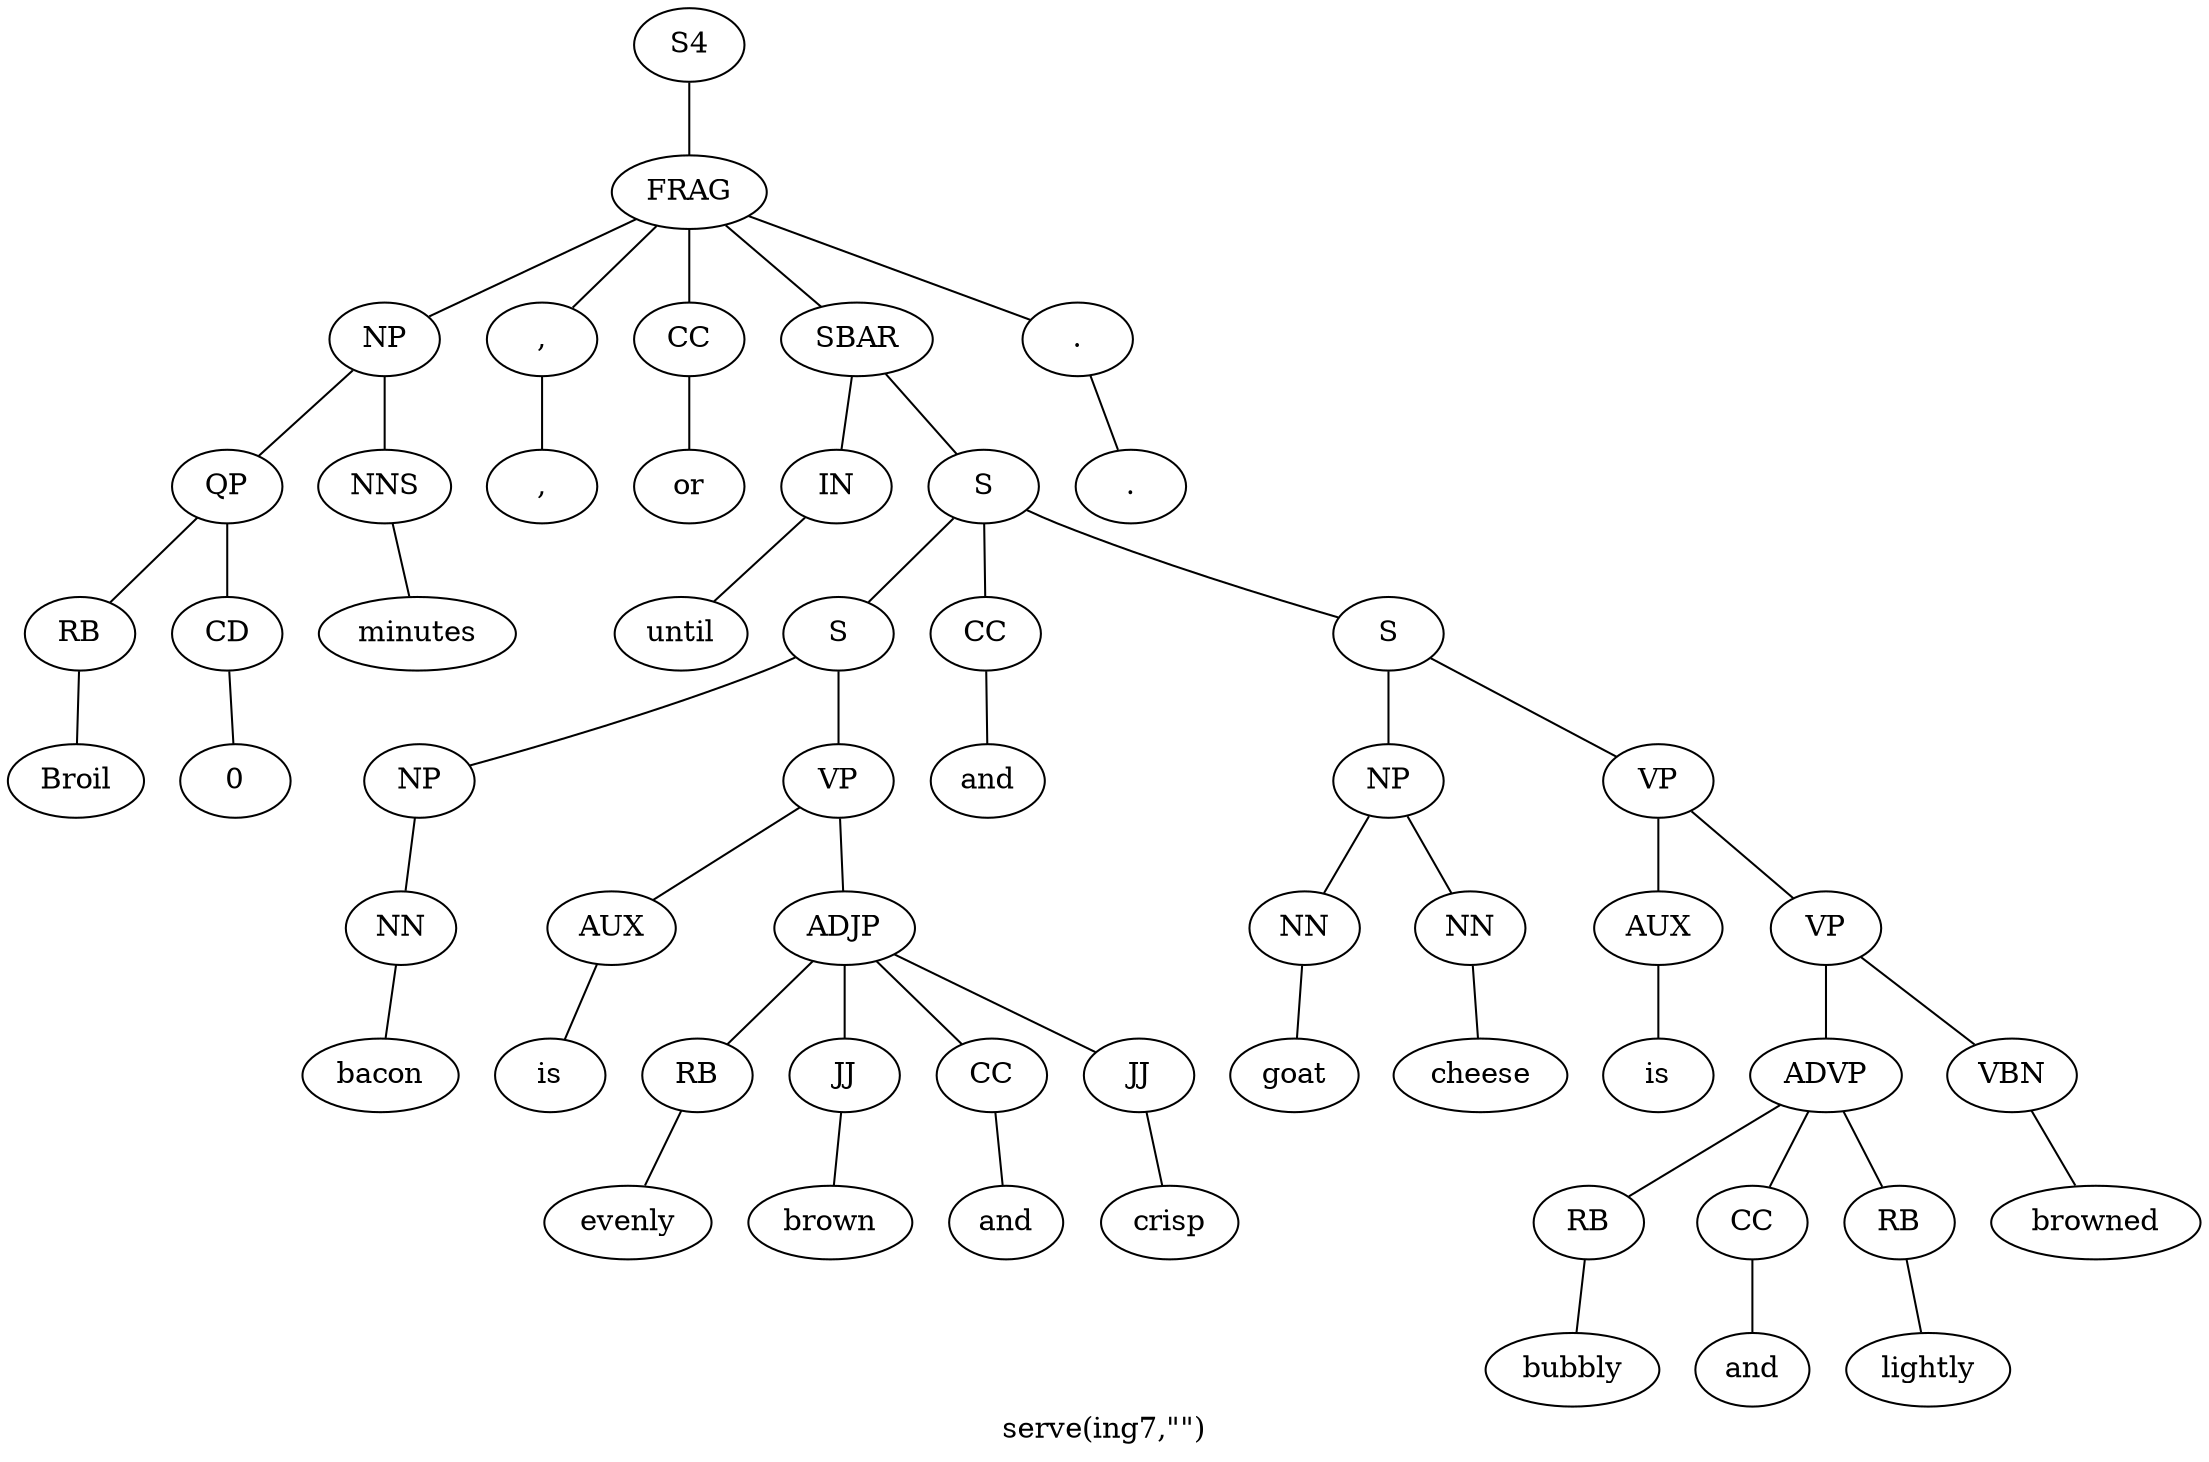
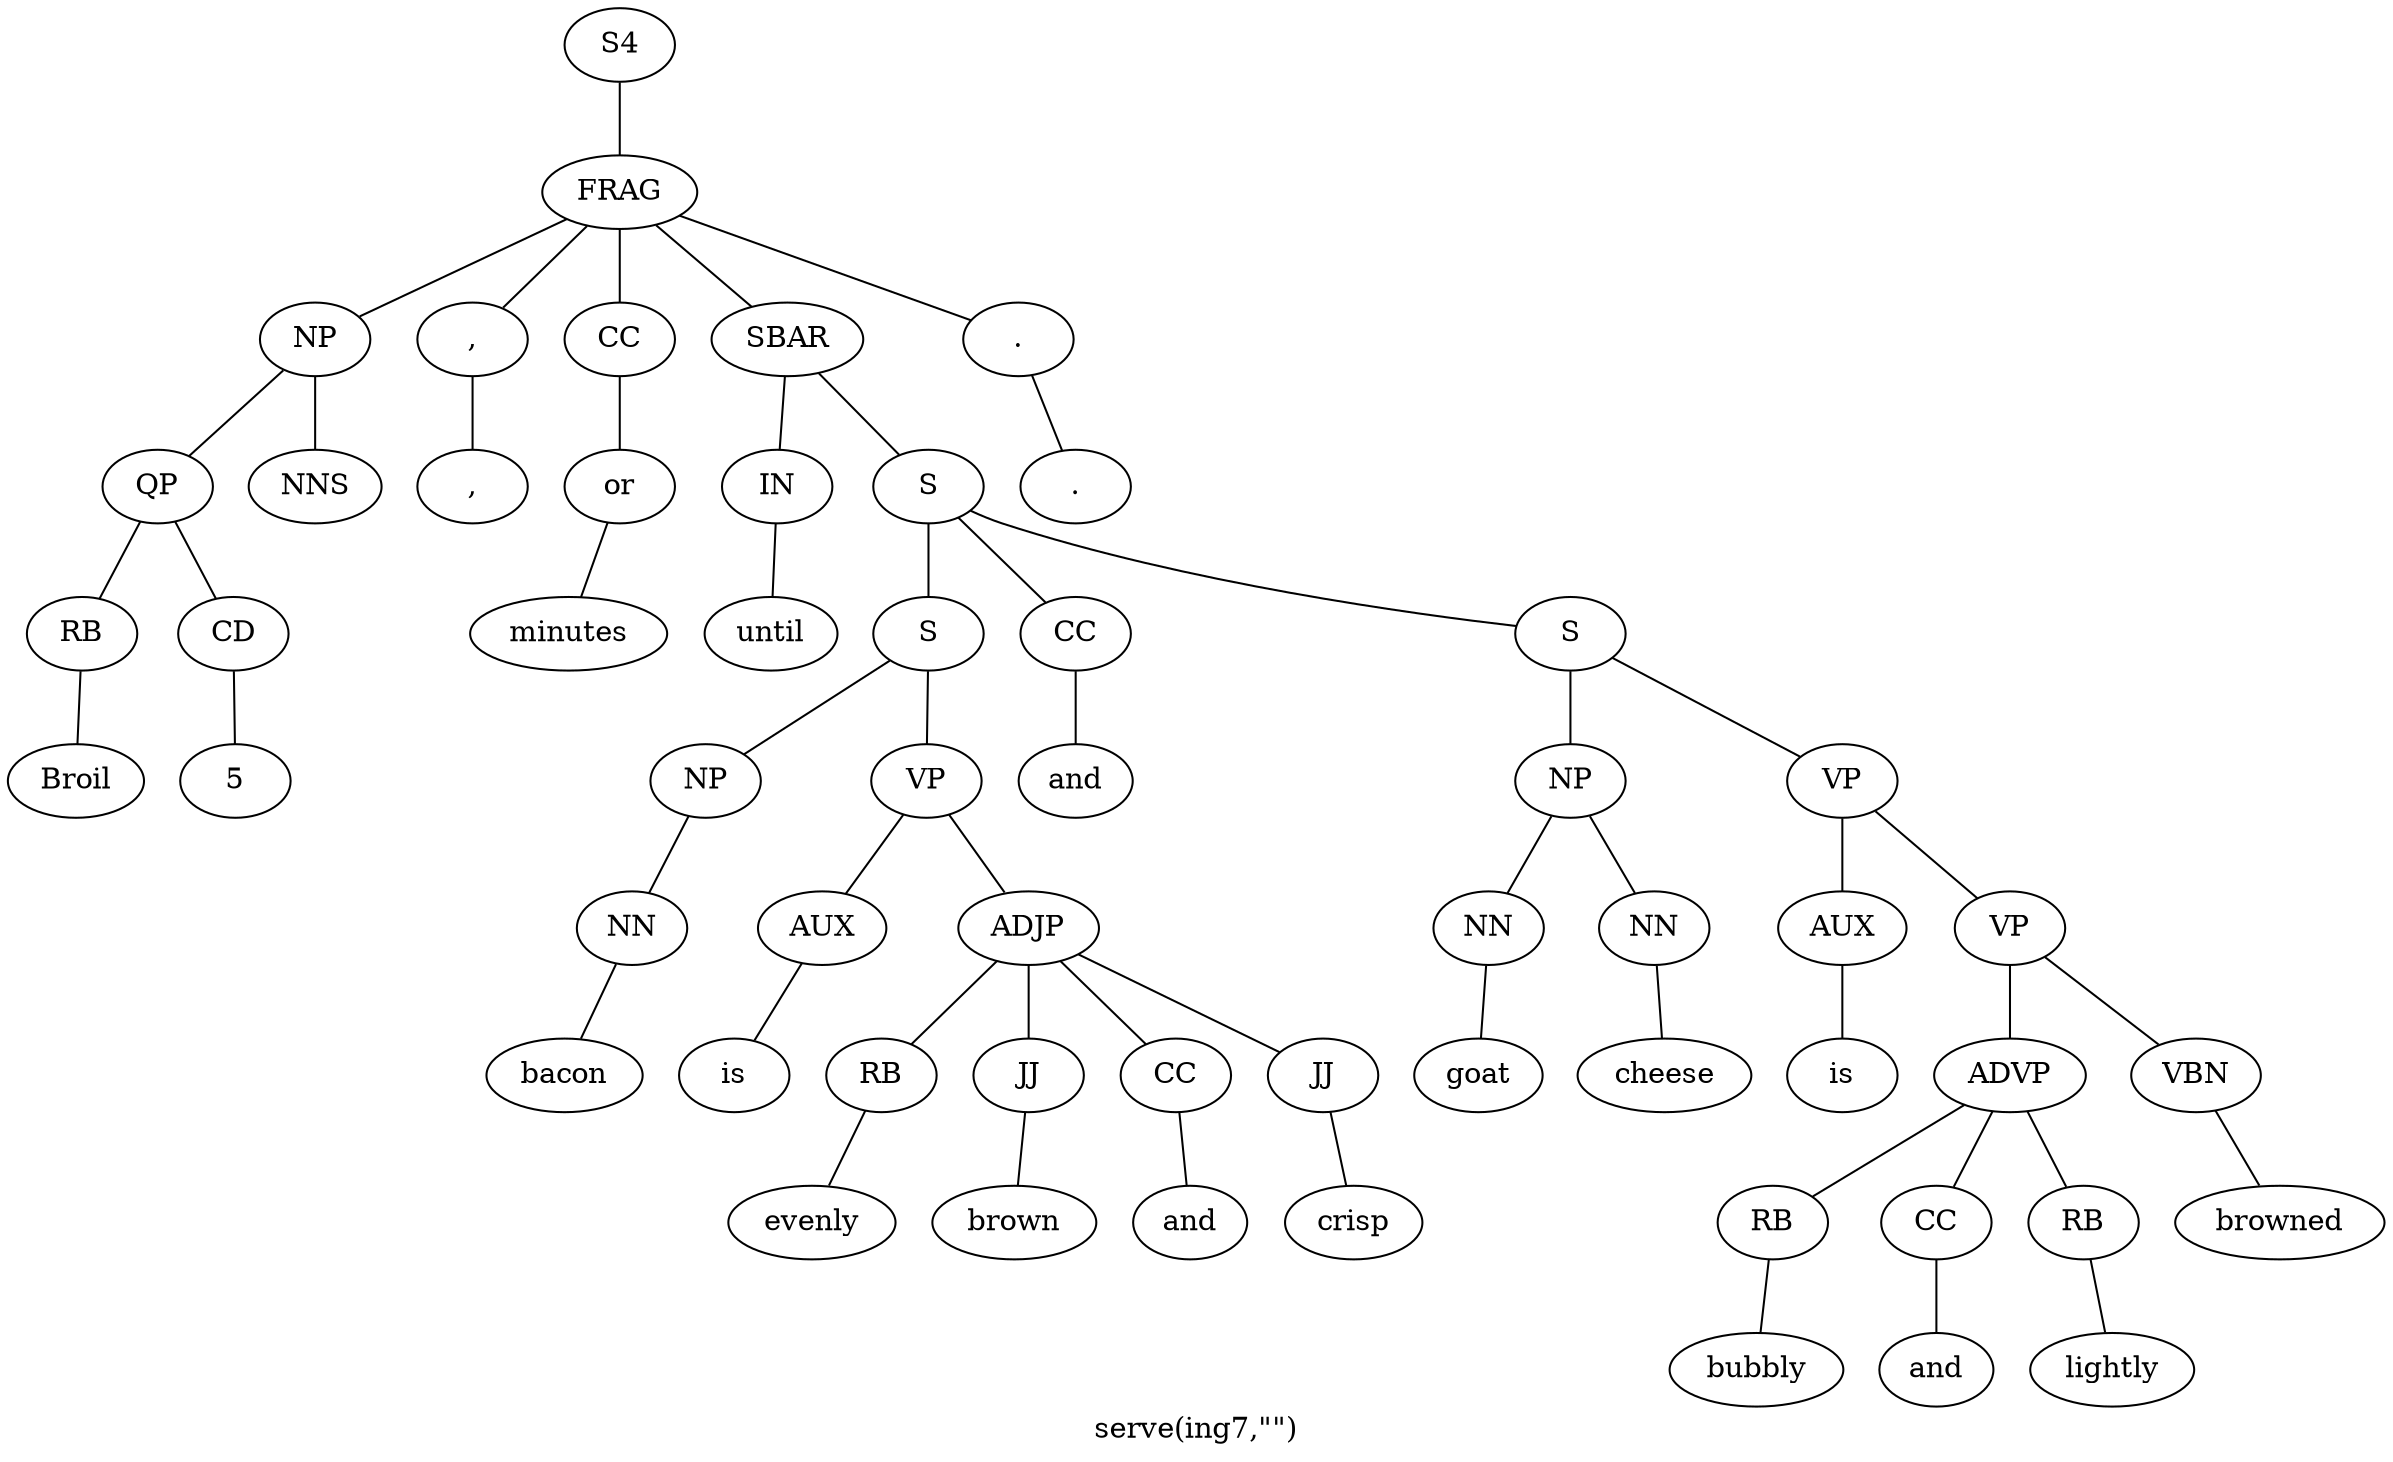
(401, 560) -> (594, 560)
(235, 781) -> (235, 781)
